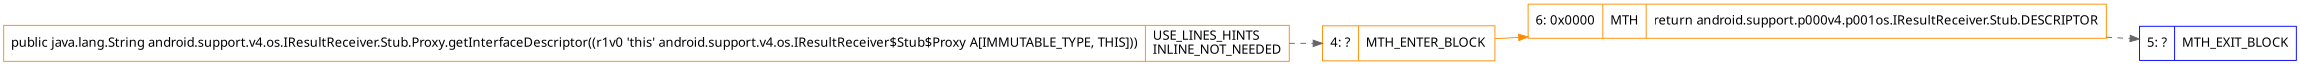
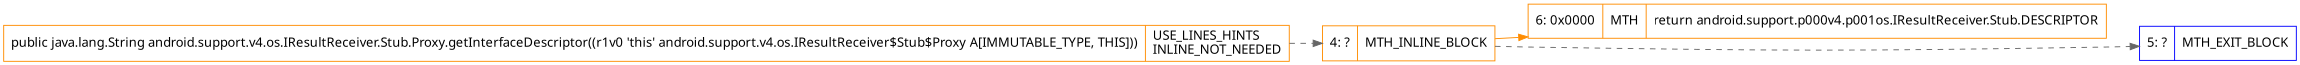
(2118, 38) -> (1812, 50)
(1426, 43) -> (1426, 43)
